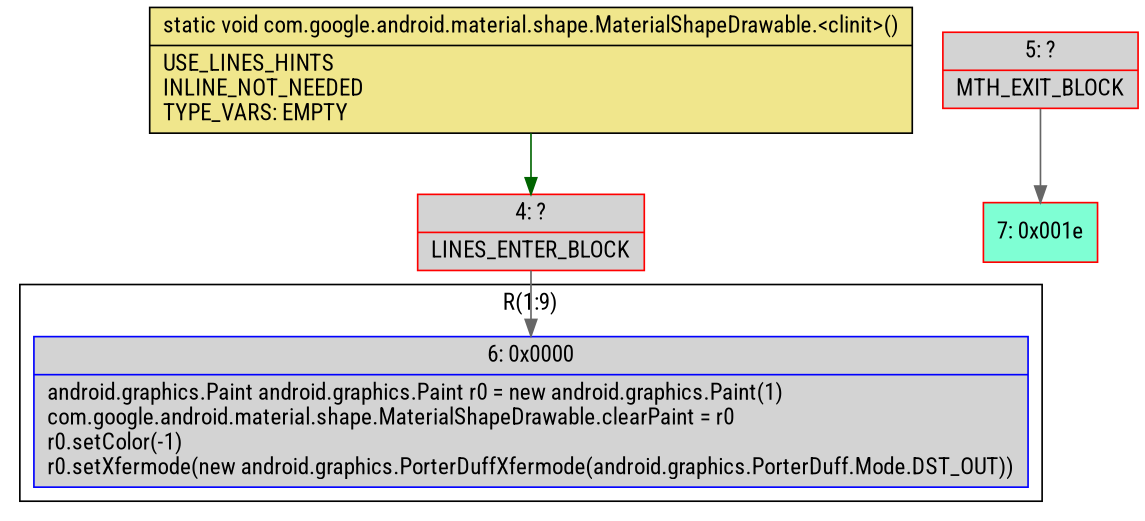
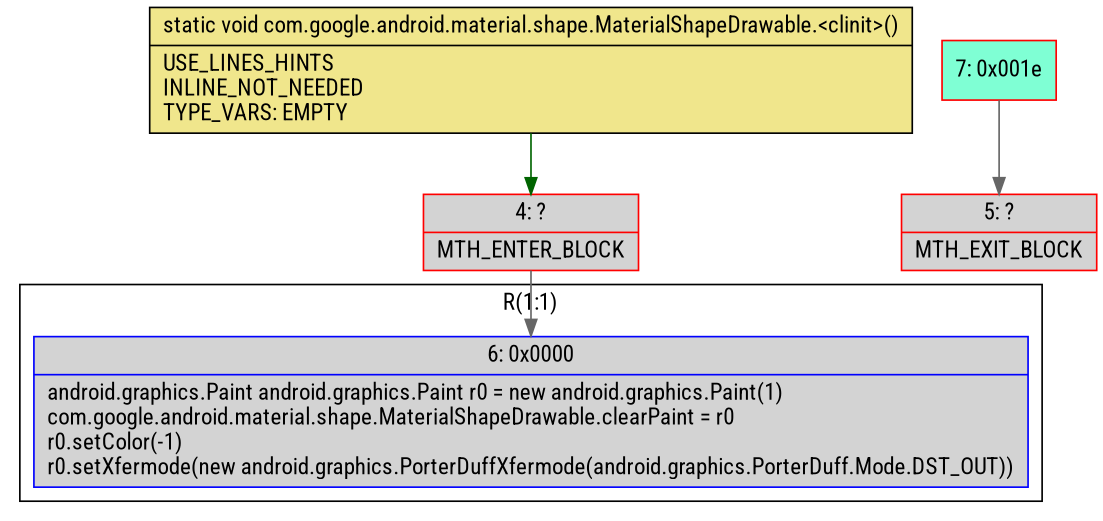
(1040, 147) -> (999, 139)
(531, 251) -> (531, 251)
(531, 304) -> (531, 304)
